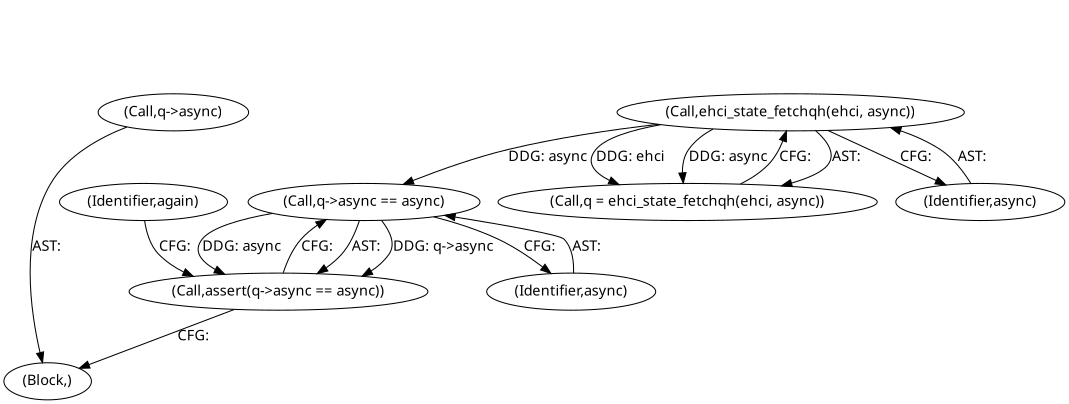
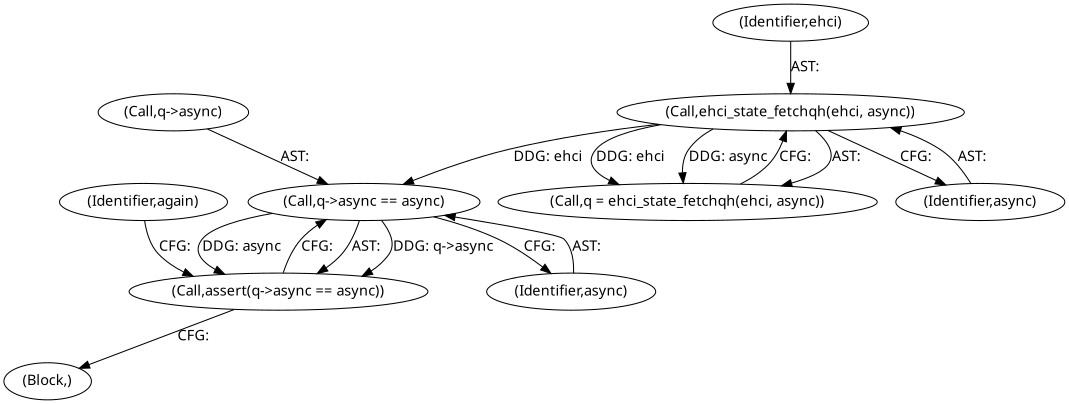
none -> (791, 23)
(548, 157) -> (548, 157)
(37, 219) -> (263, 154)
